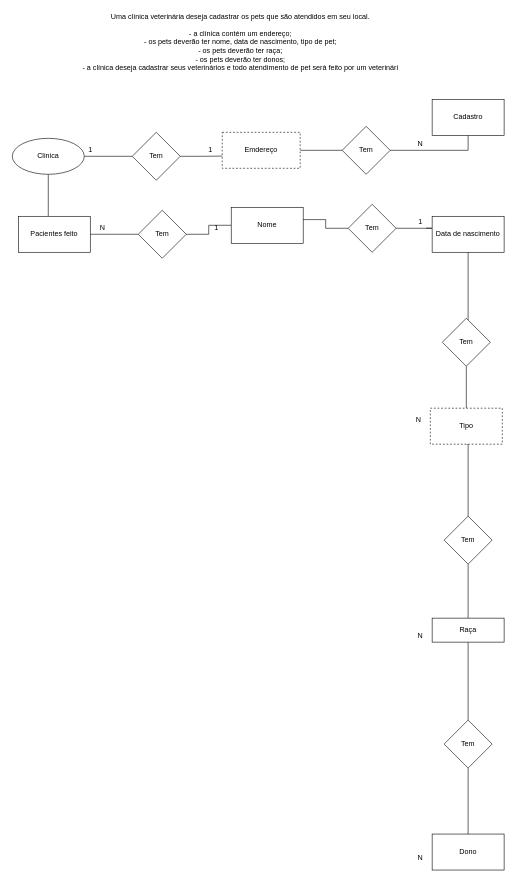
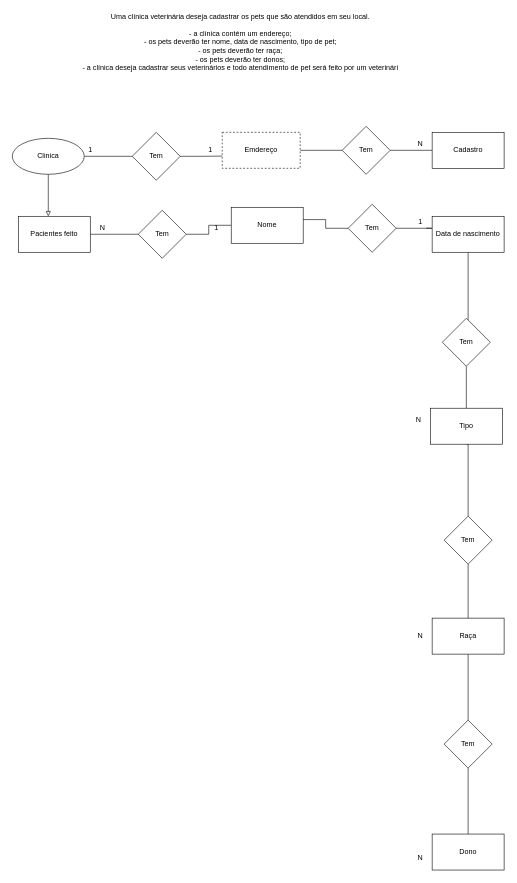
(468, 117) -> (468, 150)
(48, 212) -> (48, 210)
(467, 426) -> (467, 426)
(468, 630) -> (468, 636)
